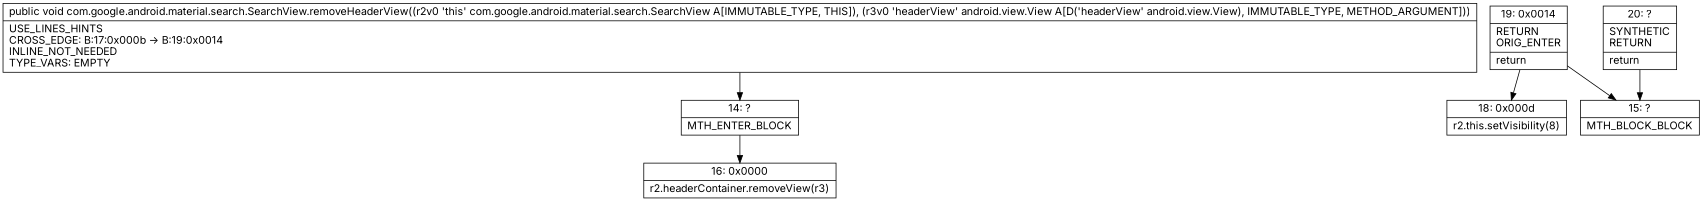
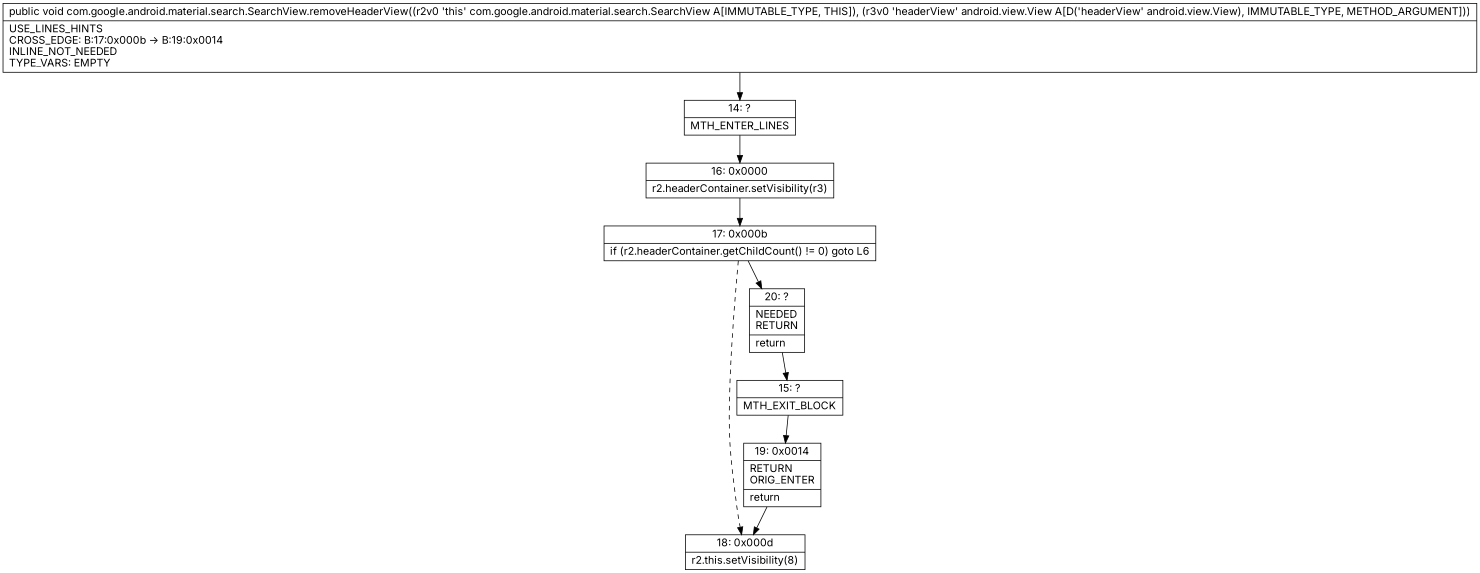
(1640, 32) -> (776, 315)
(1588, 81) -> (787, 425)
(740, 126) -> (740, 126)
(1640, 126) -> (790, 406)
(740, 189) -> (740, 189)
none -> (740, 243)
